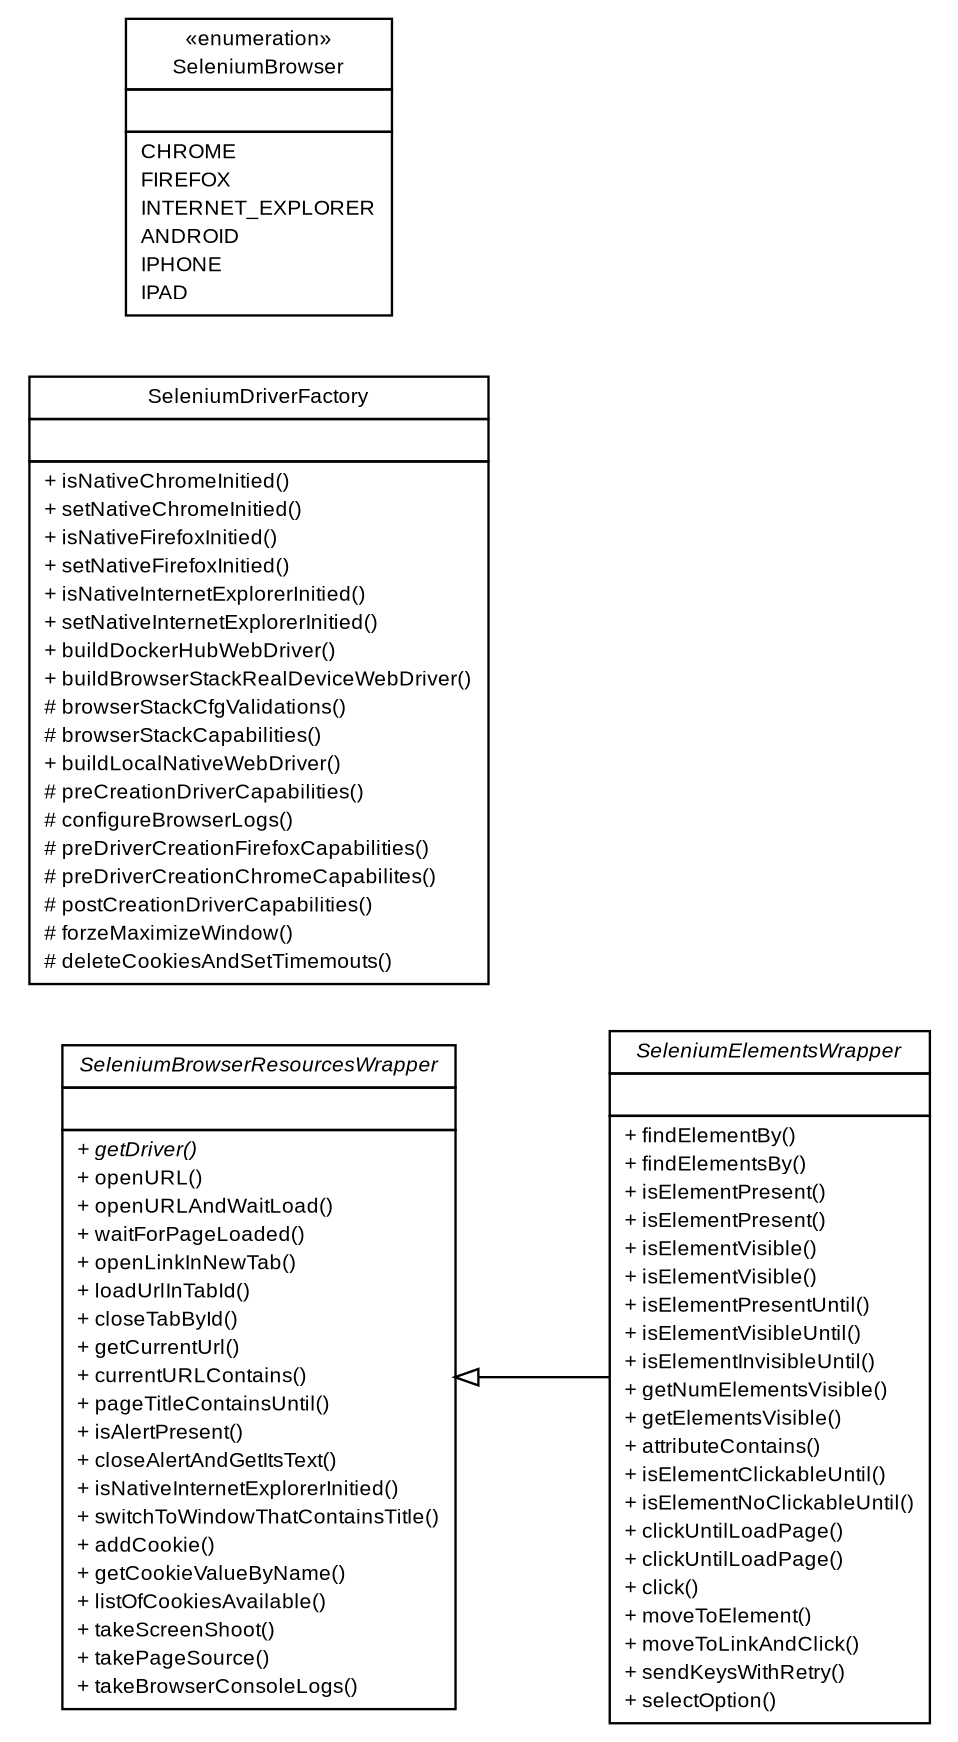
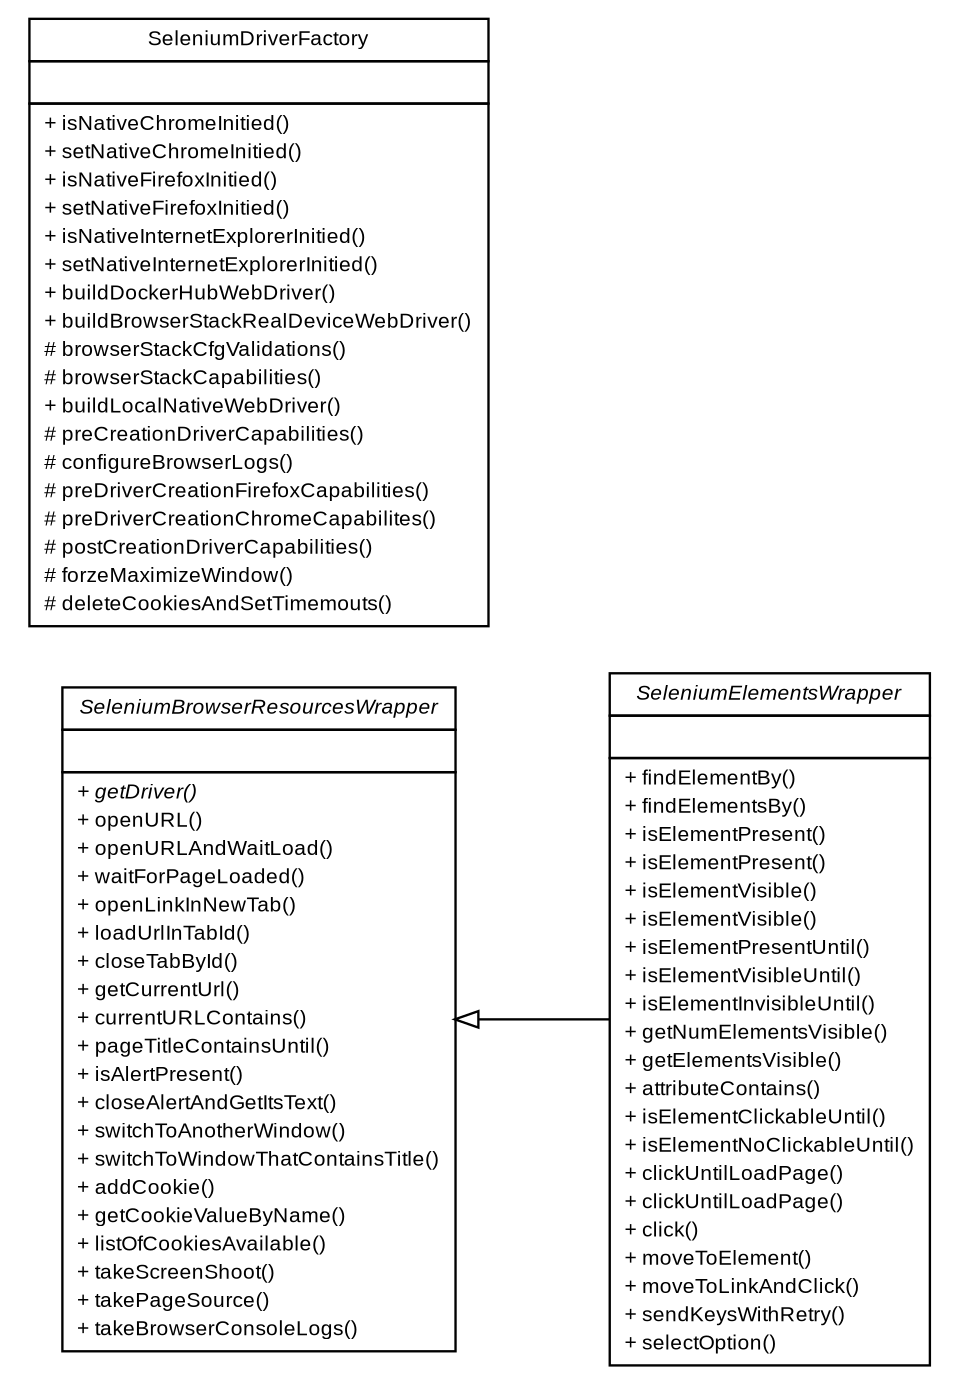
(258, 167) -> none
(239, 1489) -> (212, 1131)
